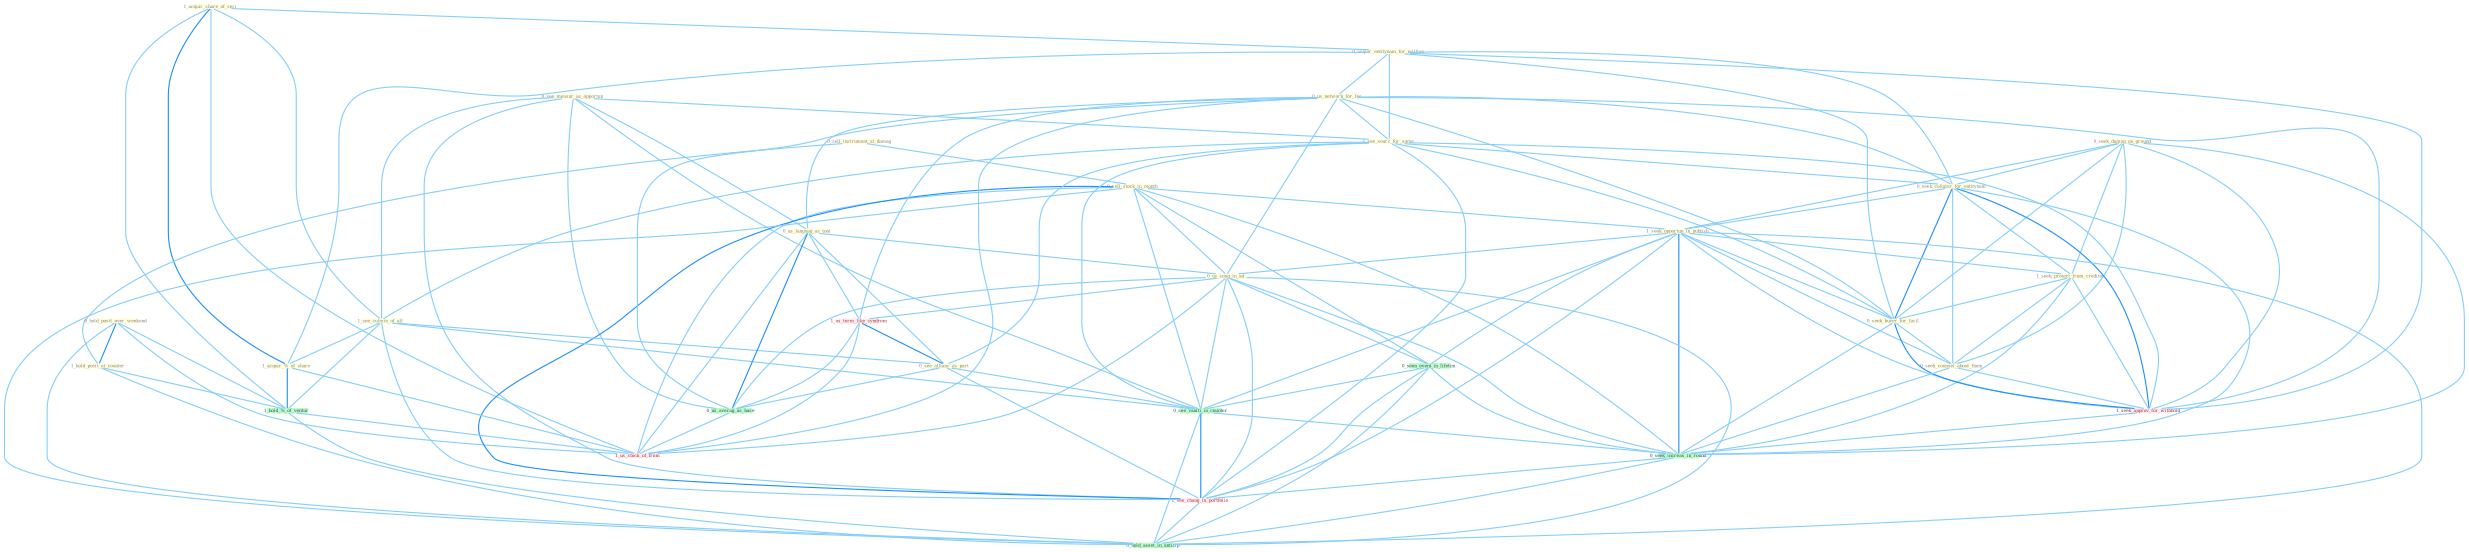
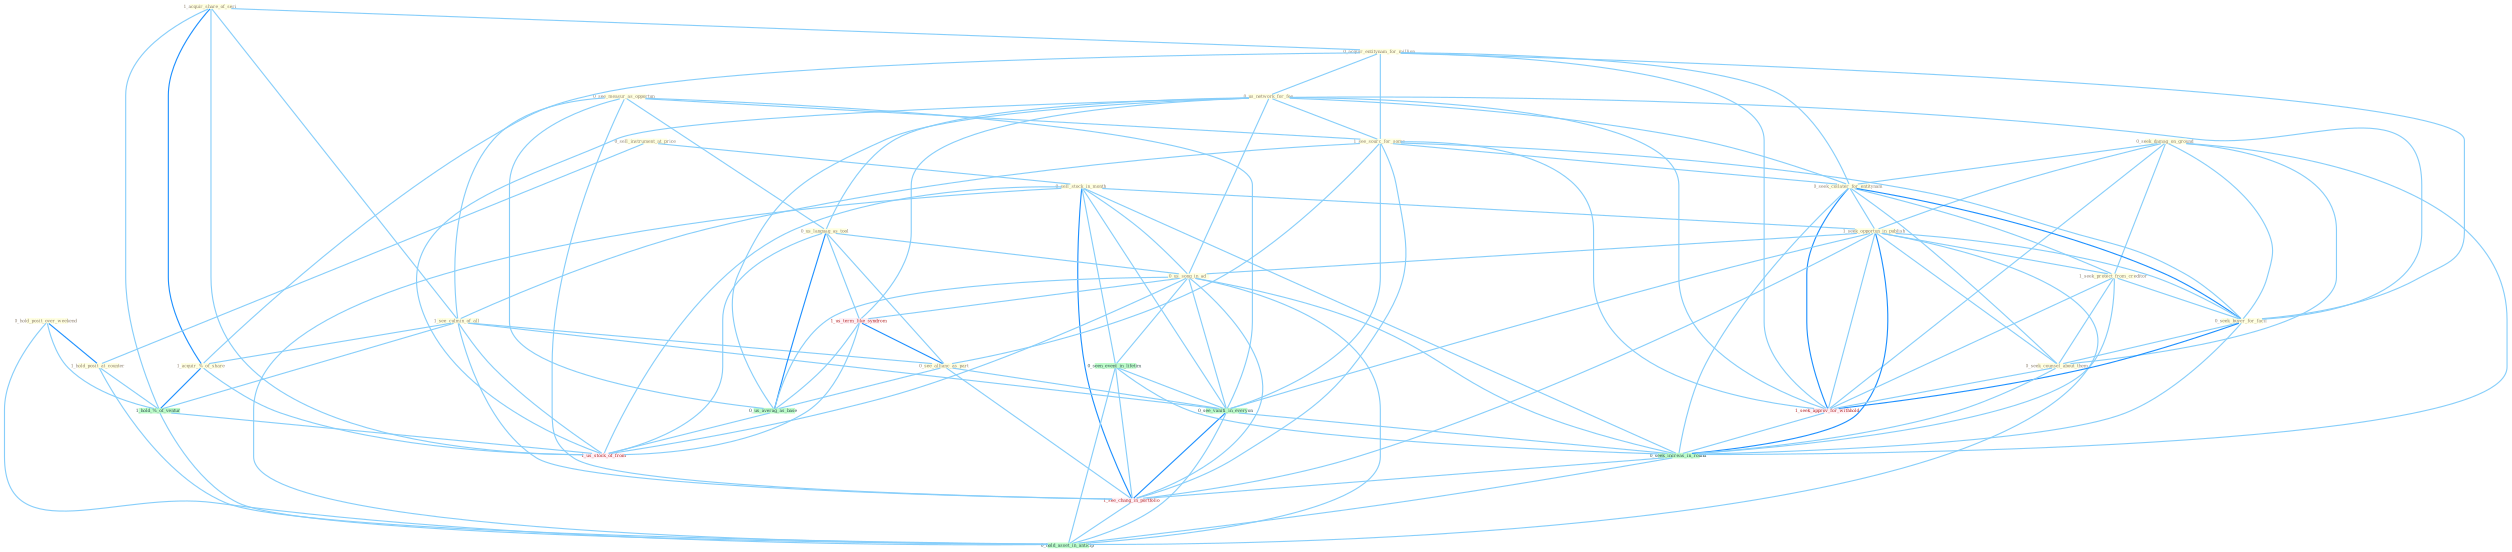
(860, 141) -> (646, 141)
(1549, 290) -> none
(1201, 411) -> (1227, 411)
(353, 432) -> (524, 395)
